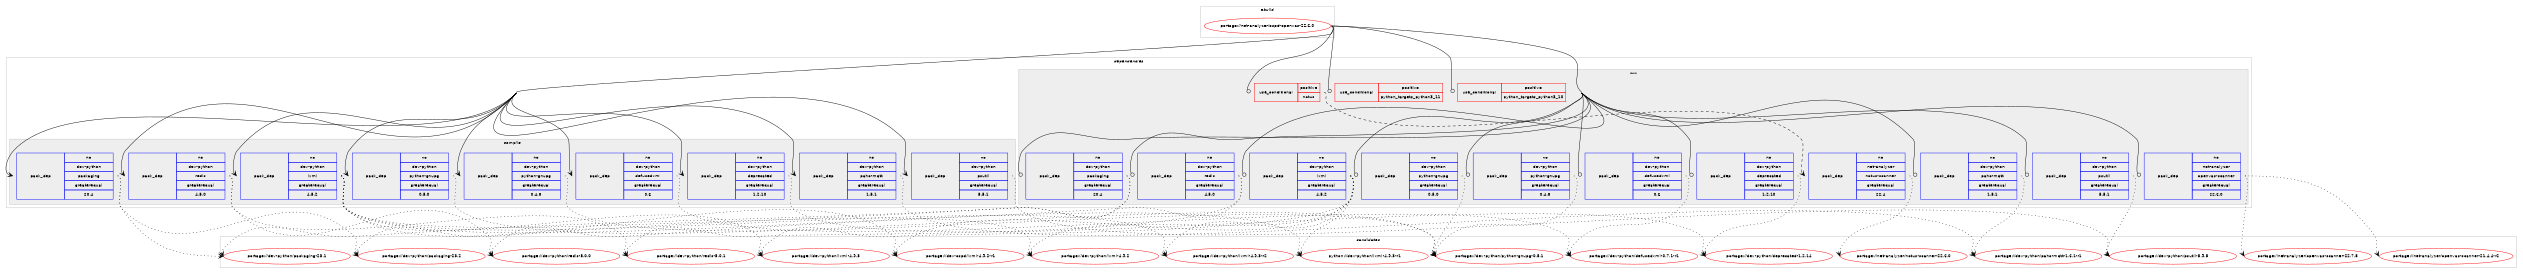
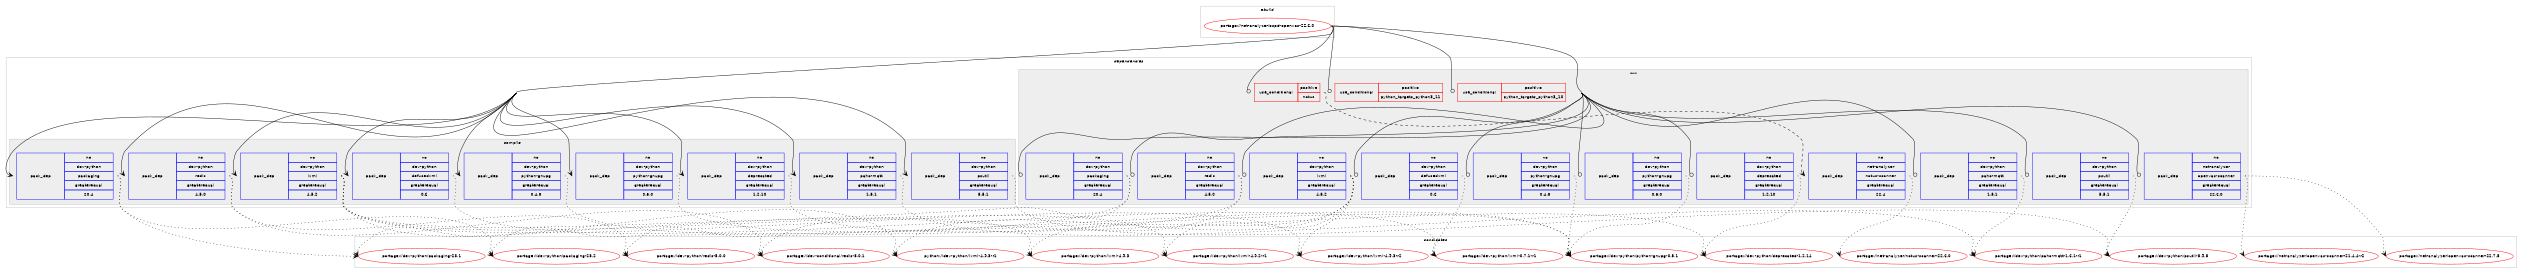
(691, 256) -> (826, 256)
(961, 256) -> (1230, 256)
(1095, 256) -> none
(1634, 256) -> (1500, 256)
